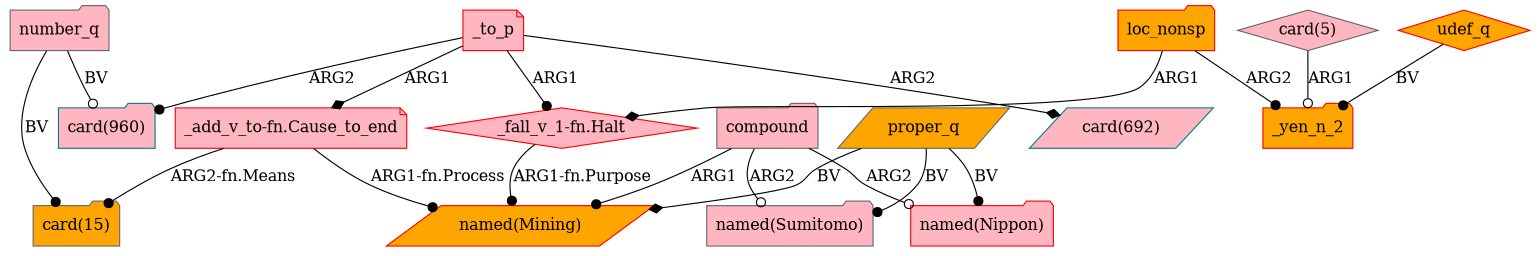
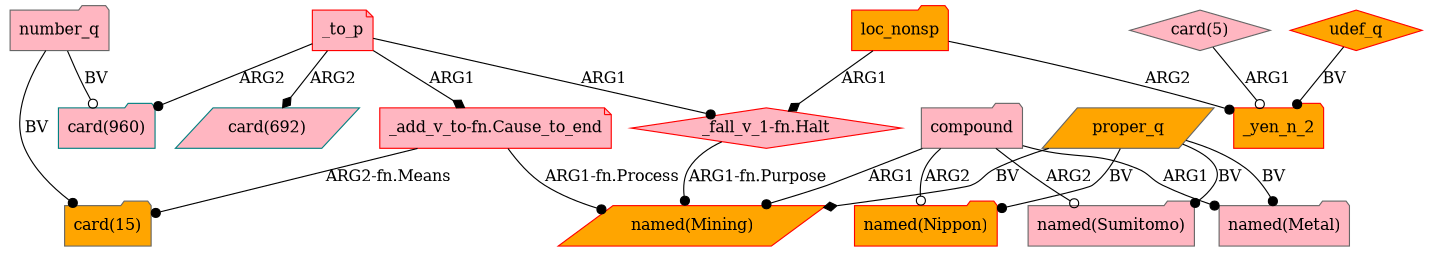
(982, 226) -> (926, 226)
none -> (1284, 226)
